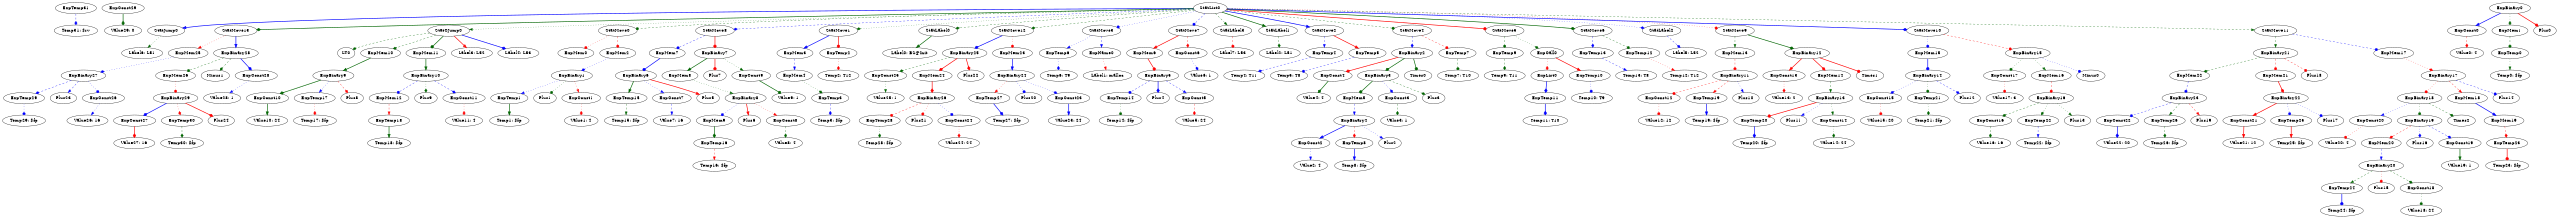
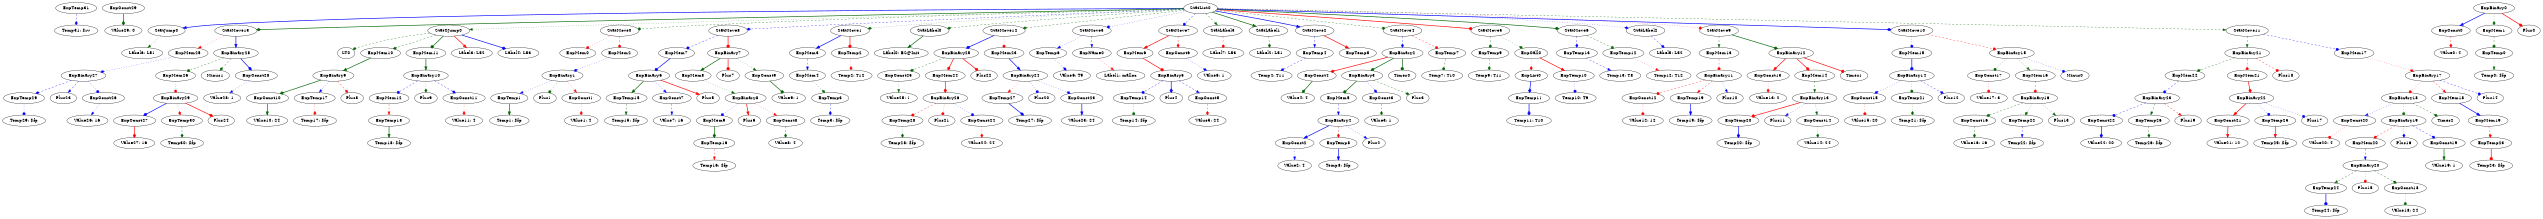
(1059, 76) -> (1072, 76)
(1289, 76) -> none
